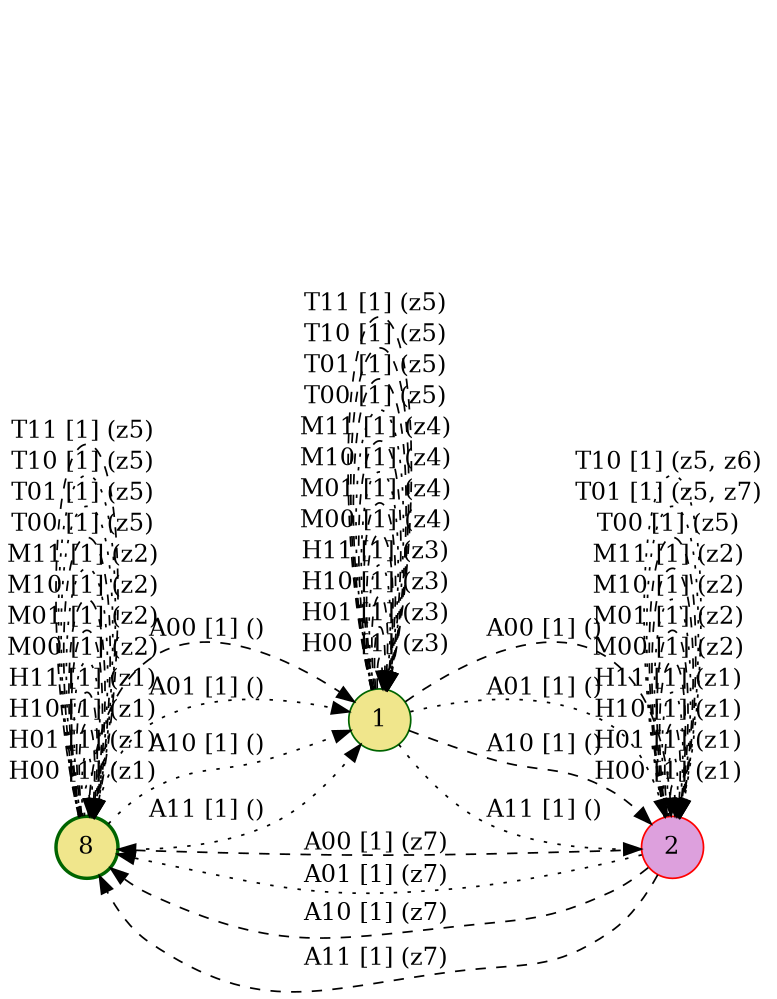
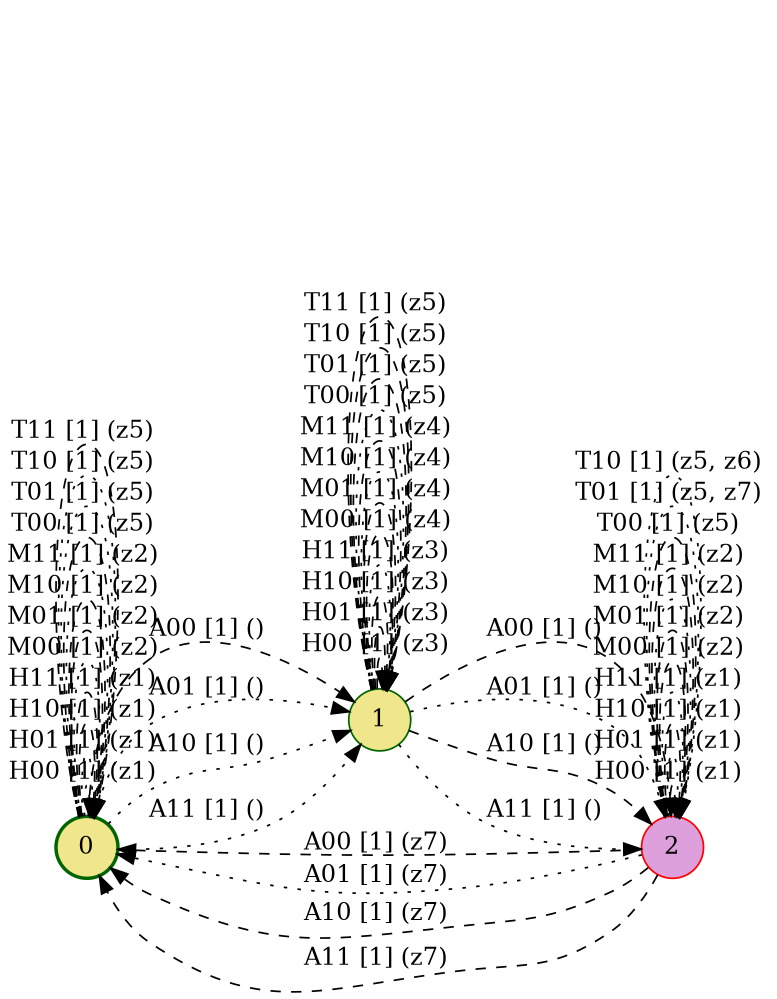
(87, 847) -> (87, 847)
